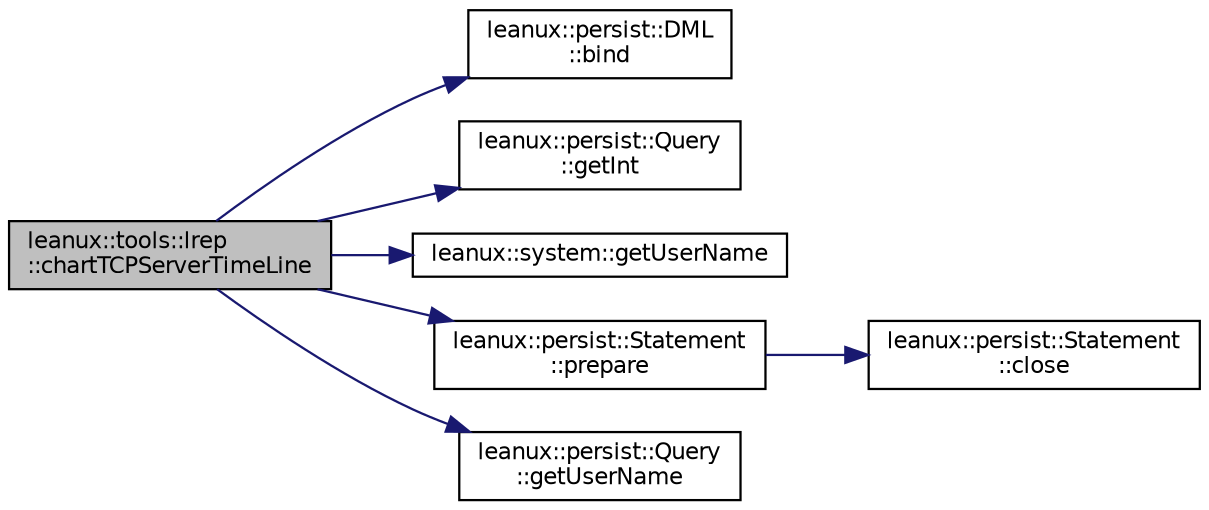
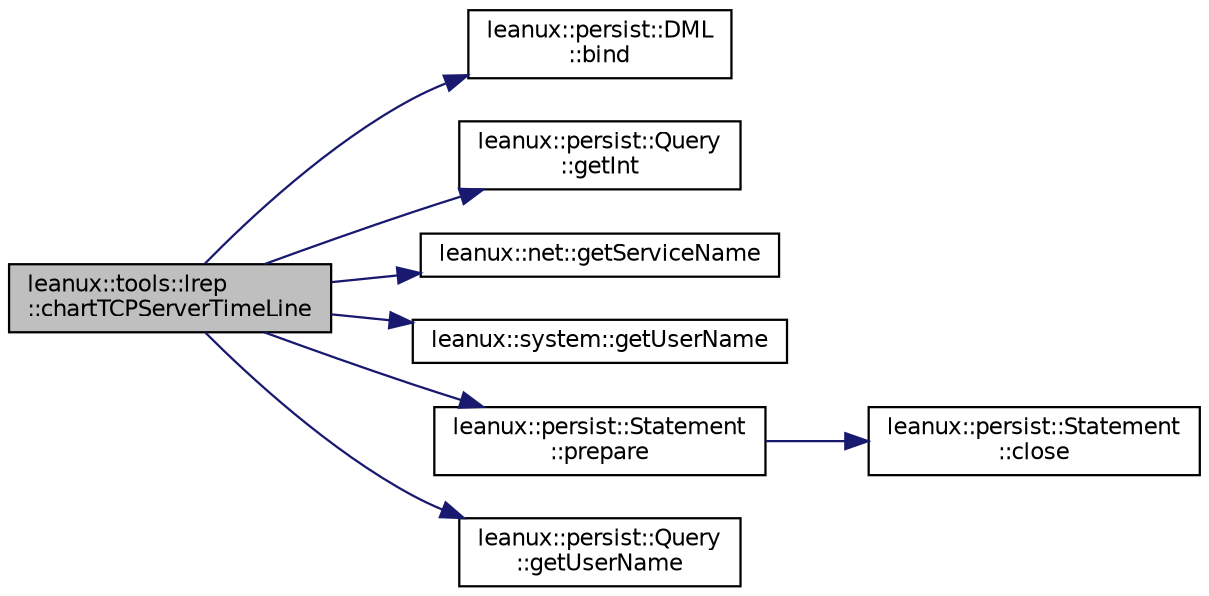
none -> (600, 255)
